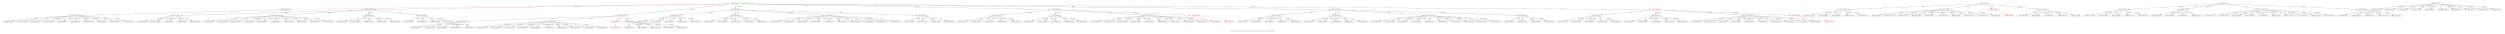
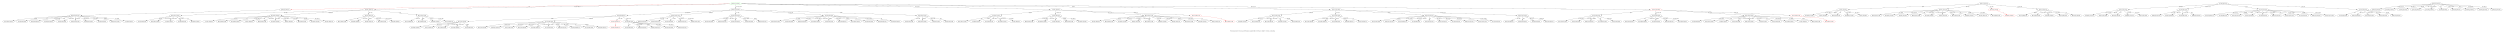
(679, 10) -> (679, 13)
